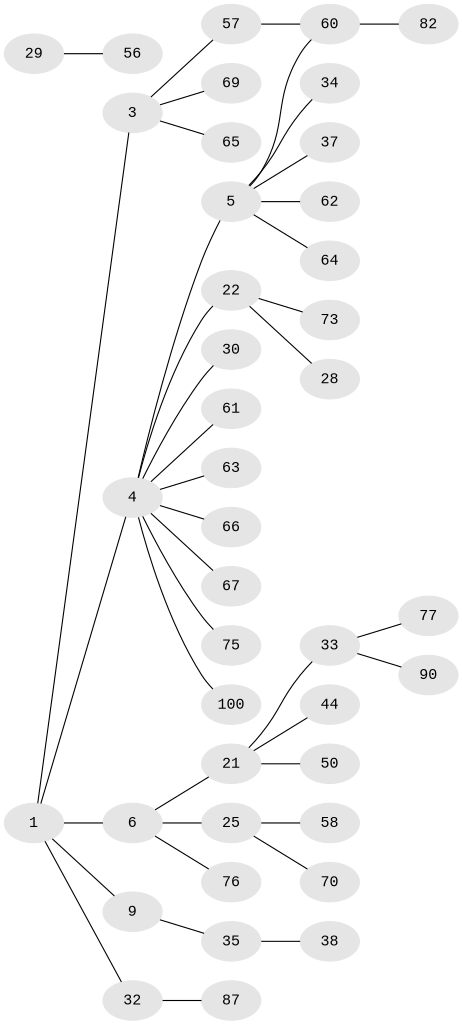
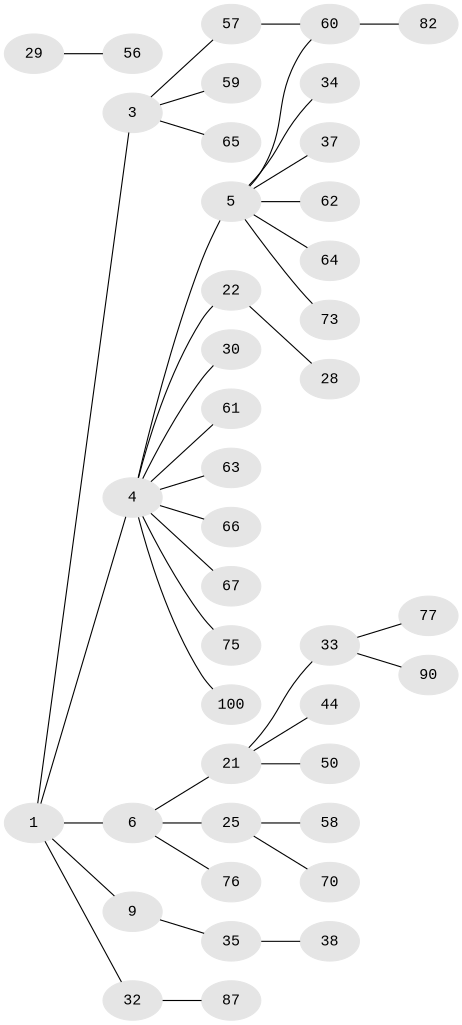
(231, 83) -> (231, 83)
(281, 305) -> (278, 263)
